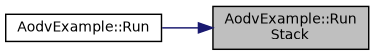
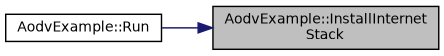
(291, 28) -> (326, 28)
